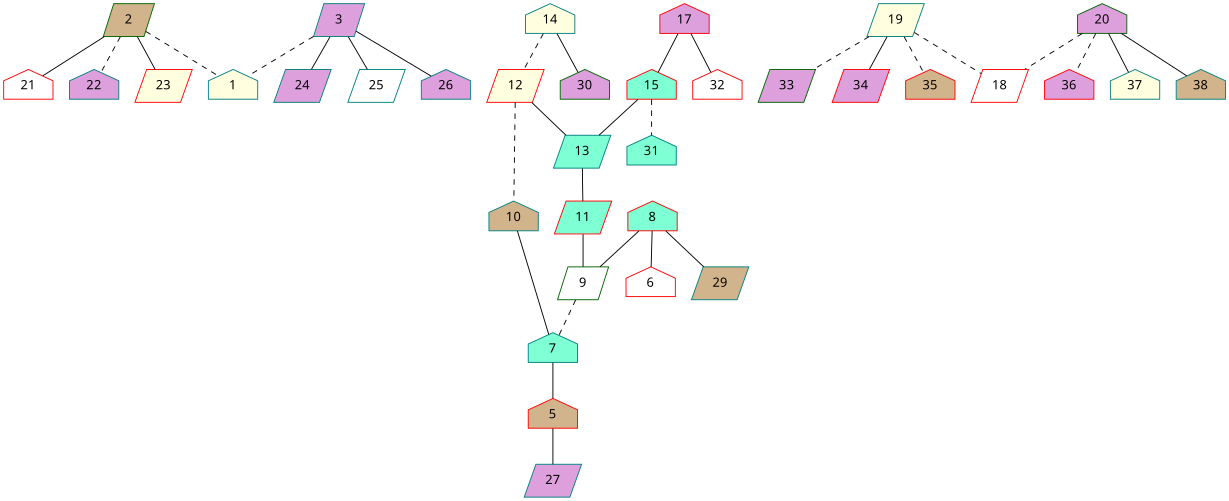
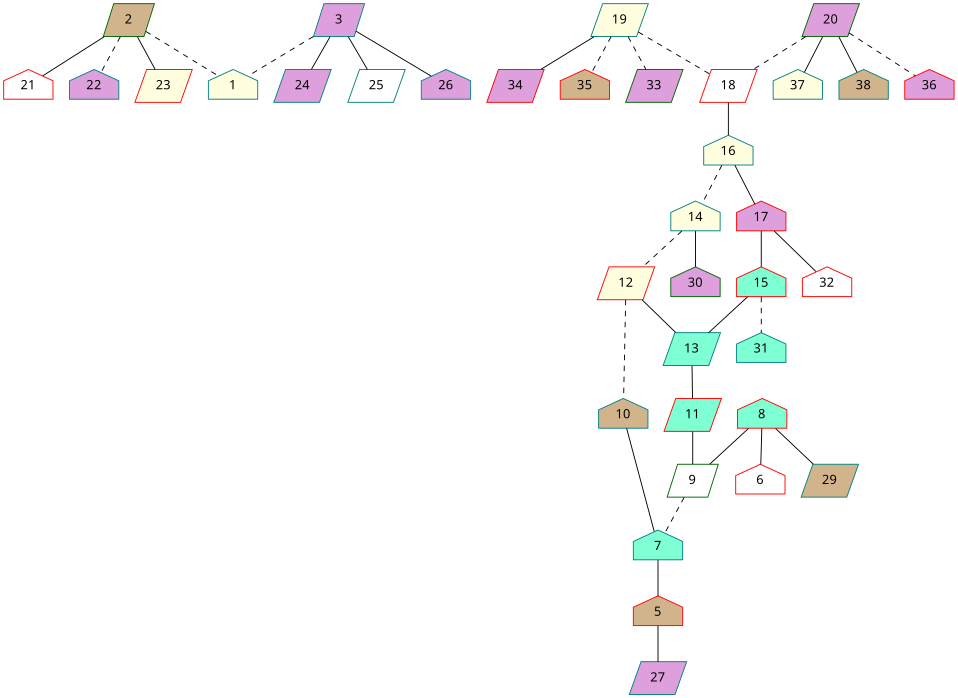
(1102, 20) -> (831, 20)
none -> (728, 152)
